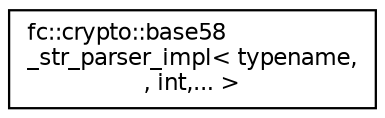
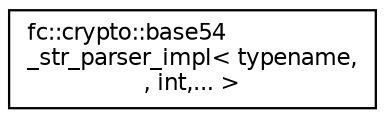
(192, 59) -> (192, 59)
